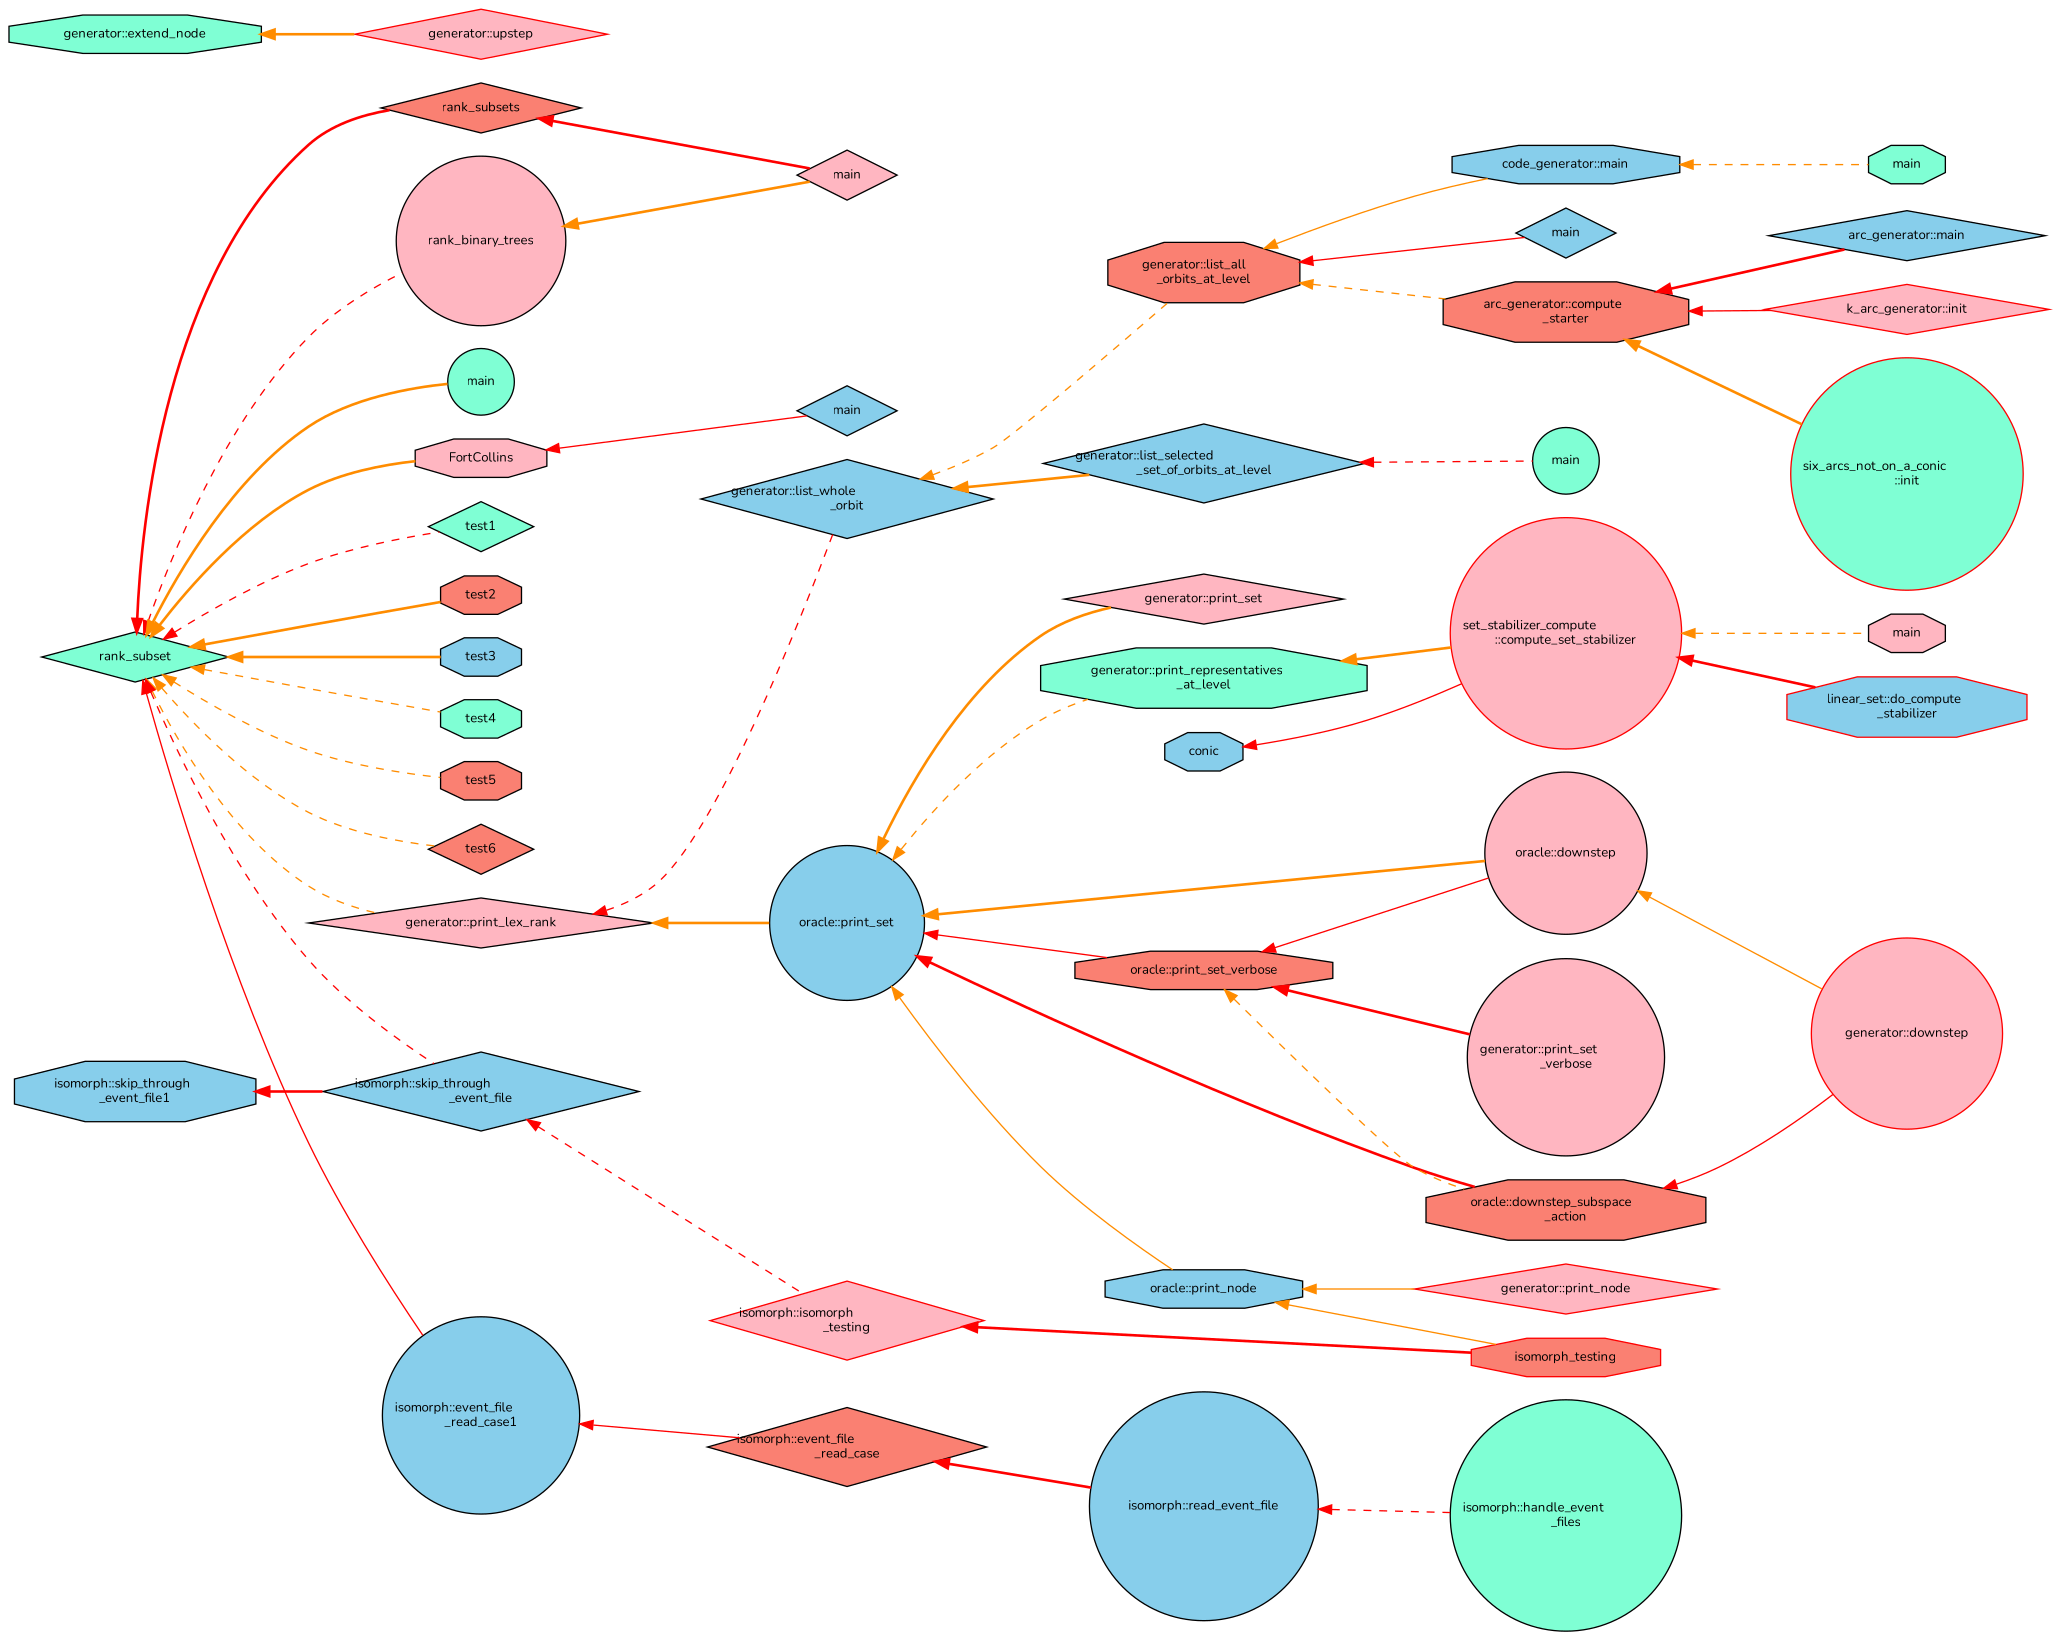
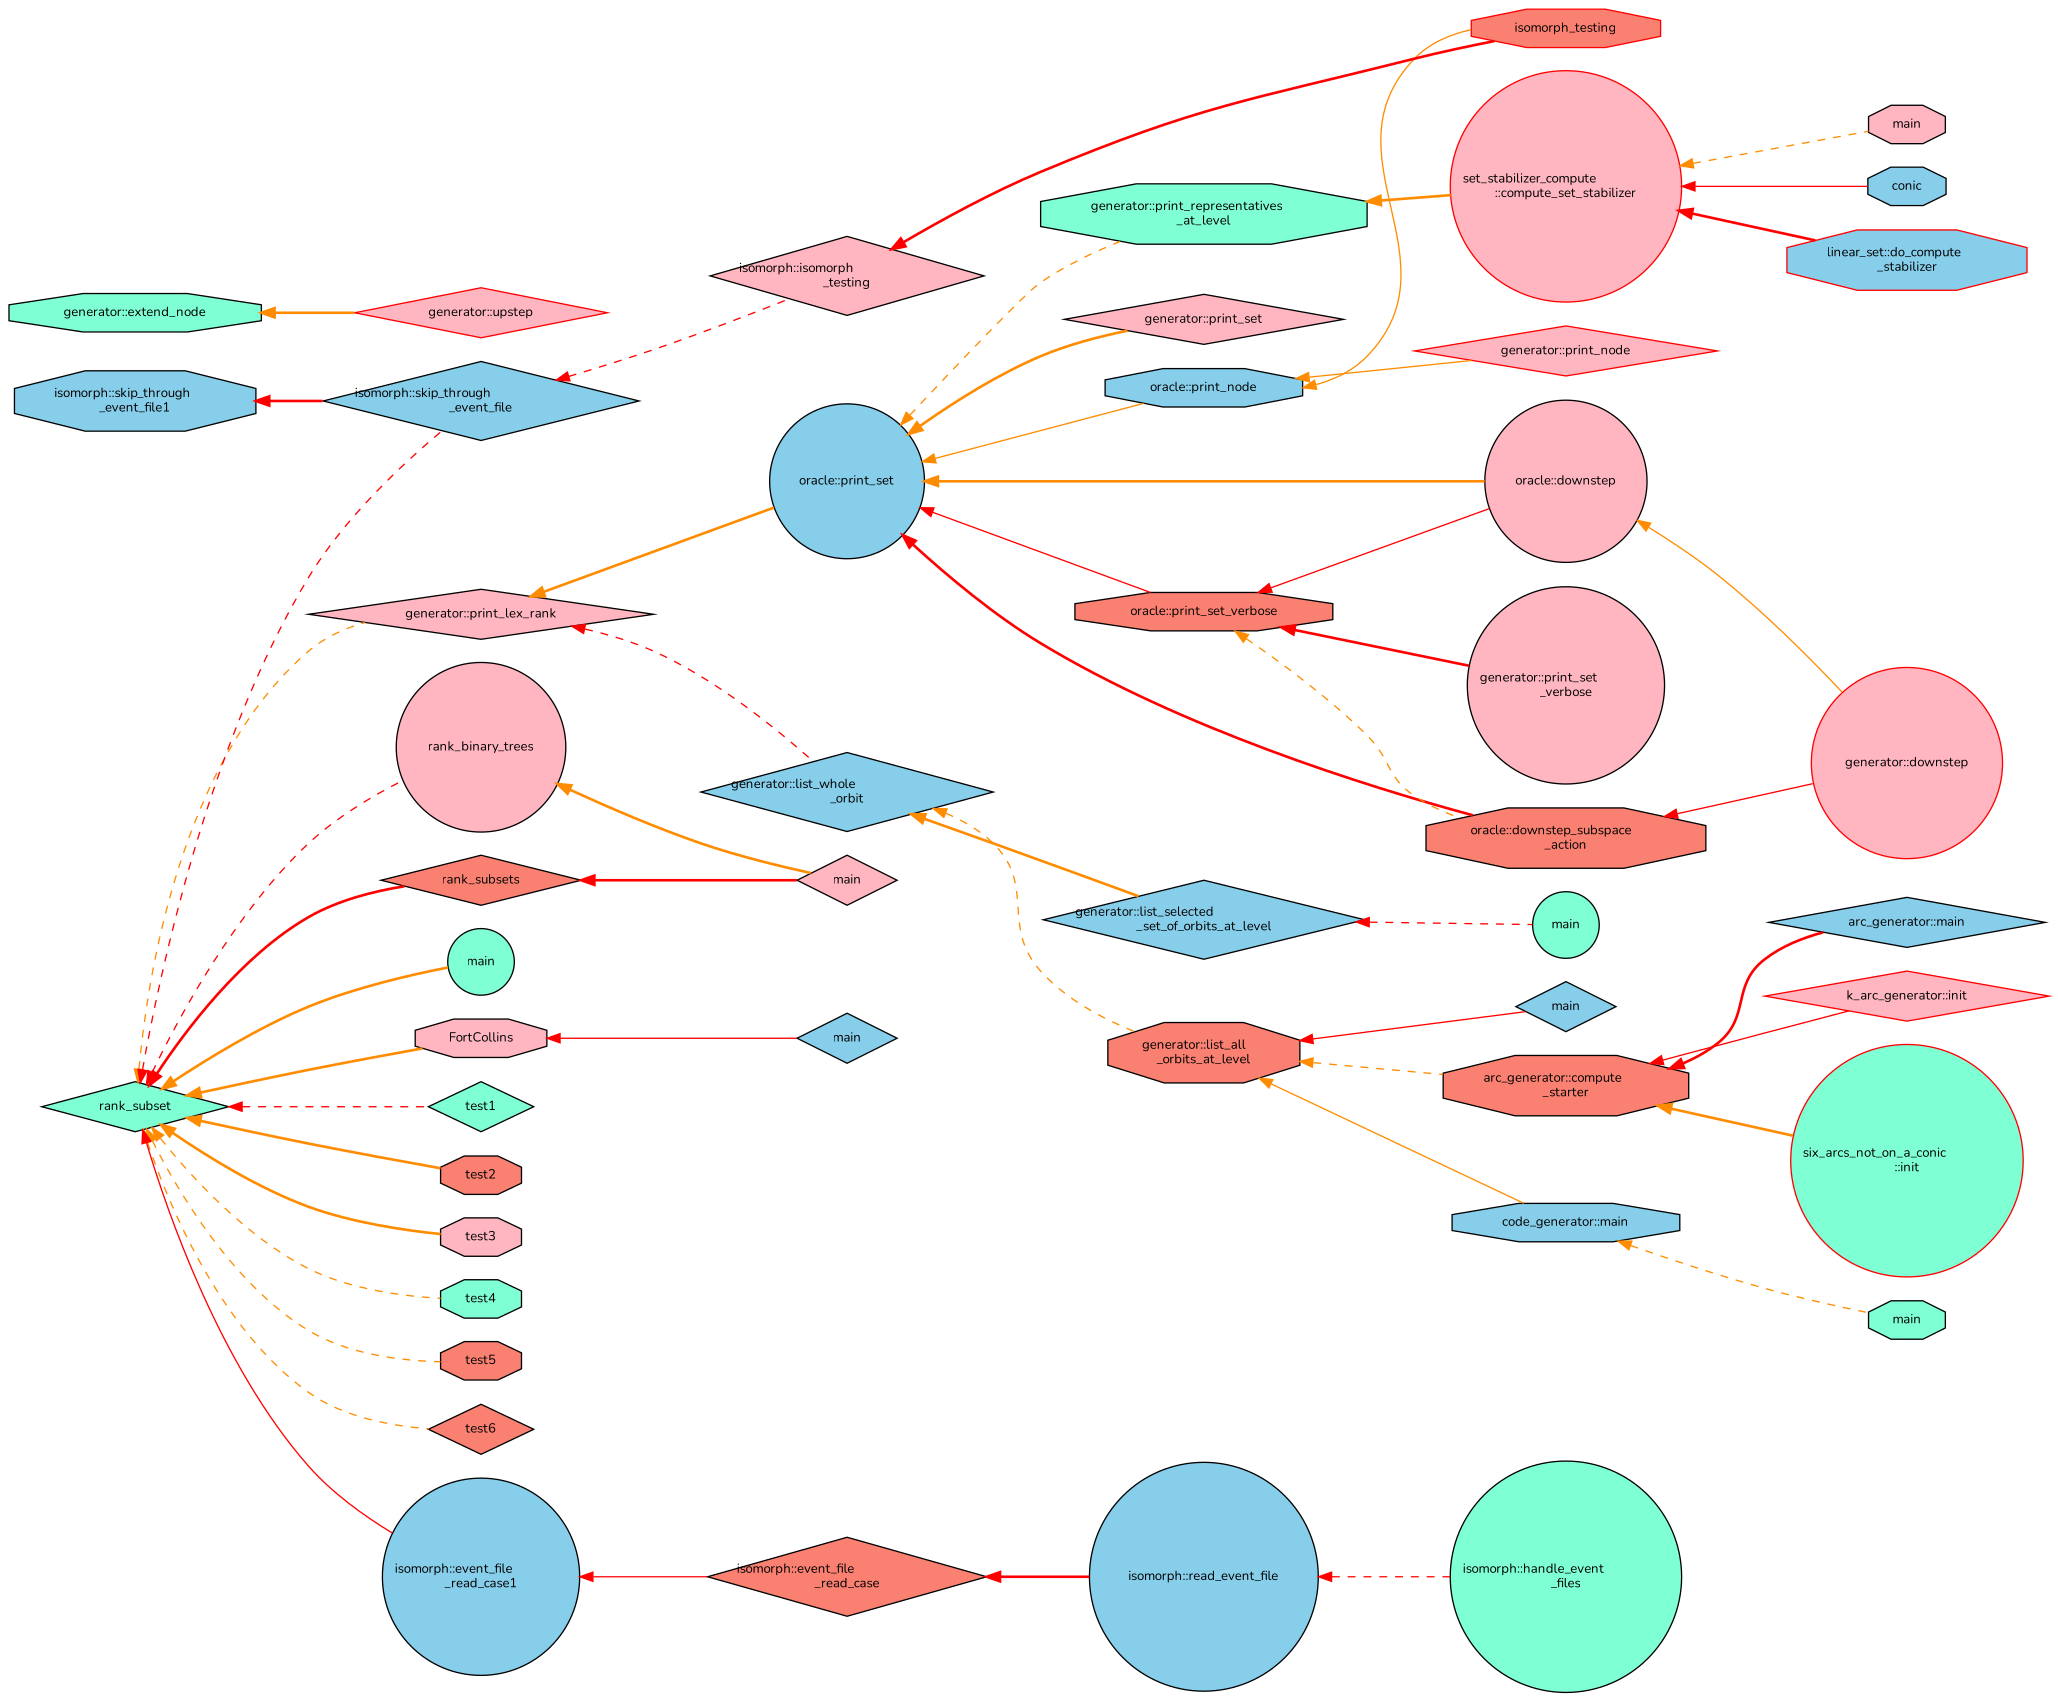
(481, 657) -> (481, 1237)
(1361, 722) -> (1781, 186)
(847, 1321) -> (847, 276)
